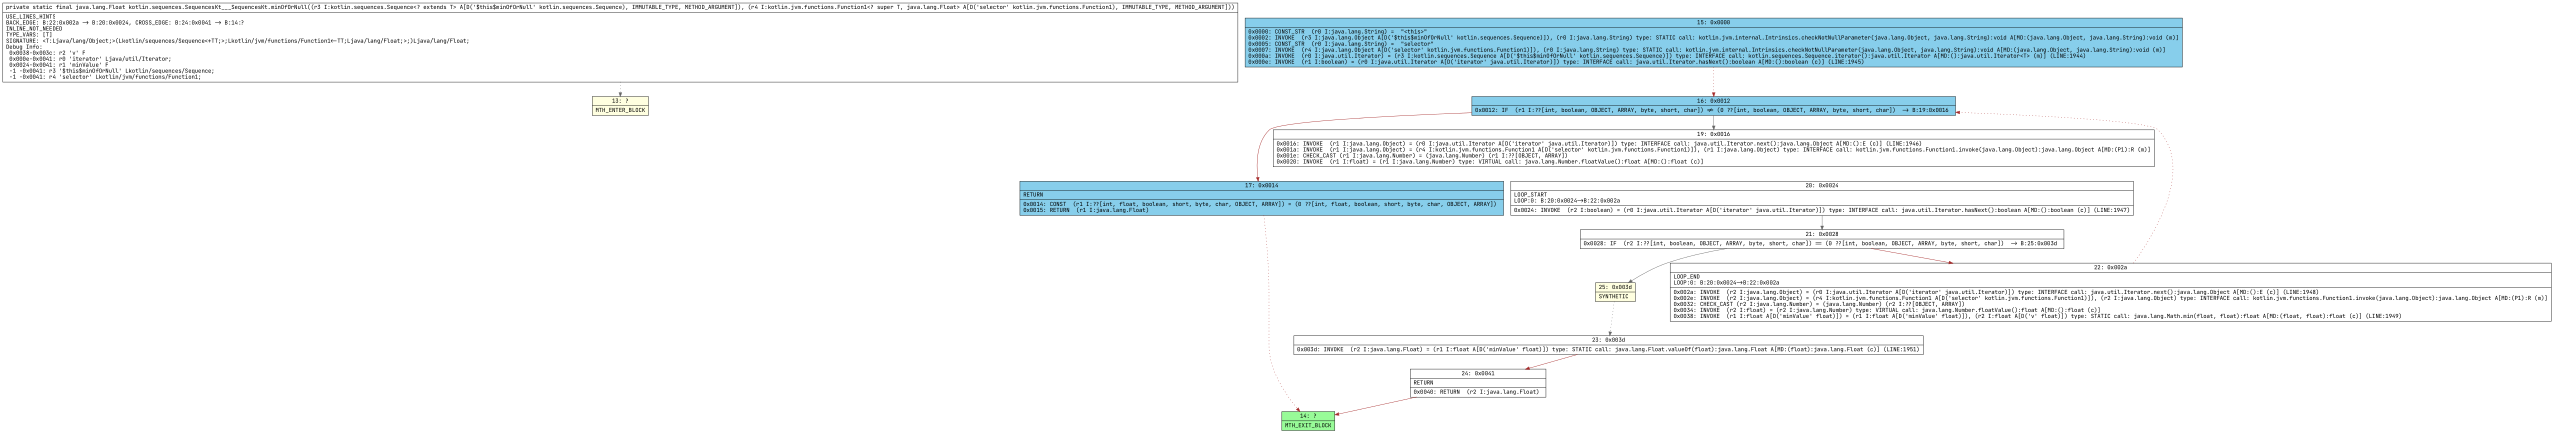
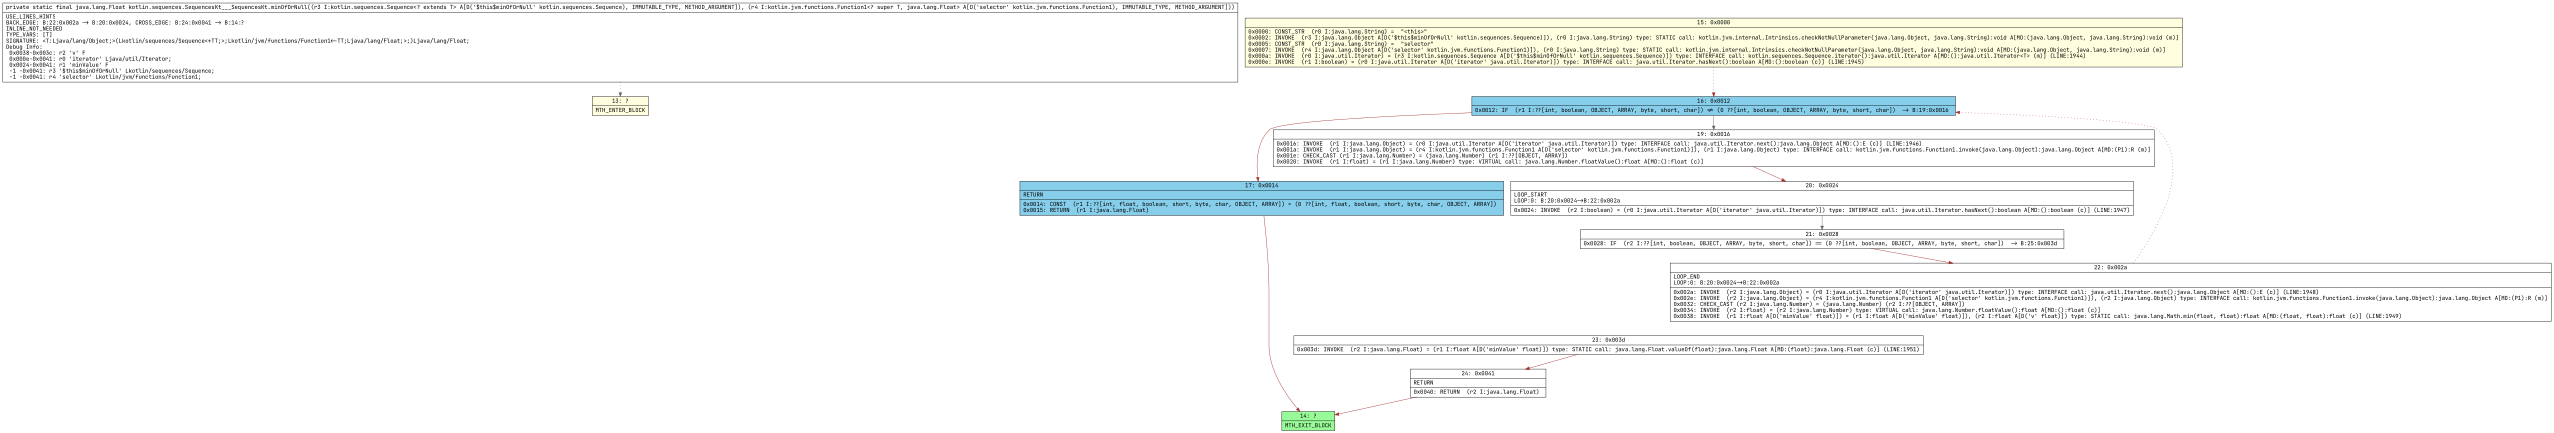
(1714, 43) -> (1714, 43)
none -> (1768, 173)
(1615, 292) -> none
(1269, 316) -> (1269, 316)
